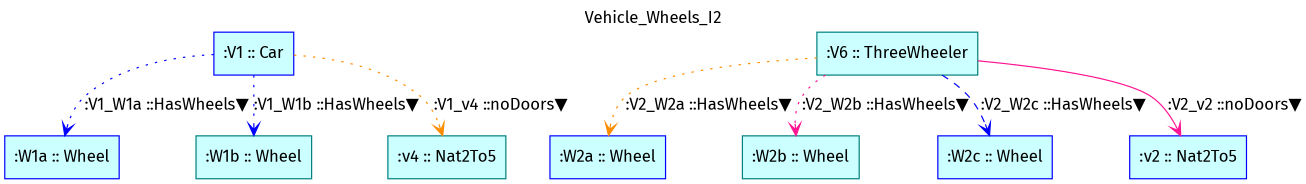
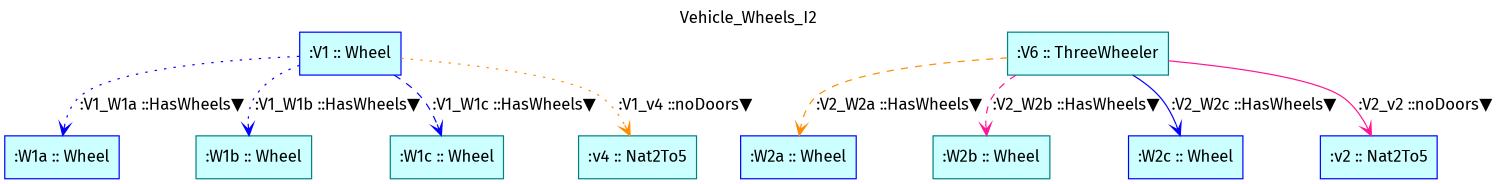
(254, 54) -> (350, 54)
(703, 70) -> (894, 70)
(803, 95) -> (994, 95)
(968, 96) -> (1159, 96)
none -> (447, 157)
